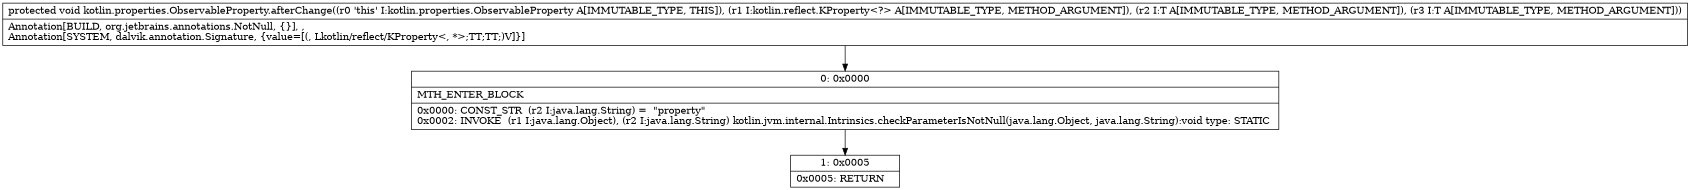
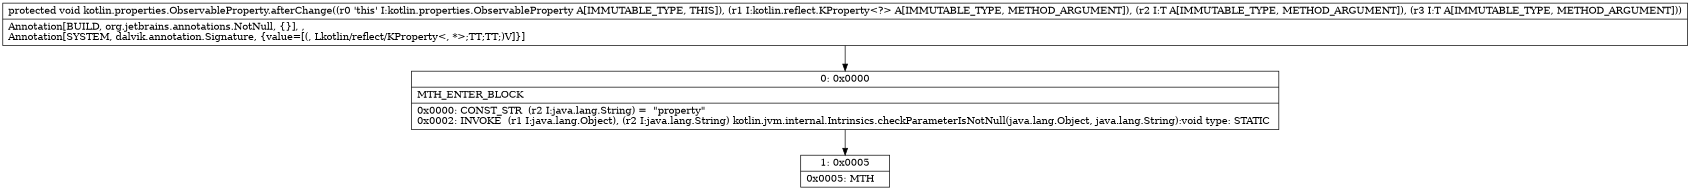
(845, 179) -> (845, 179)
